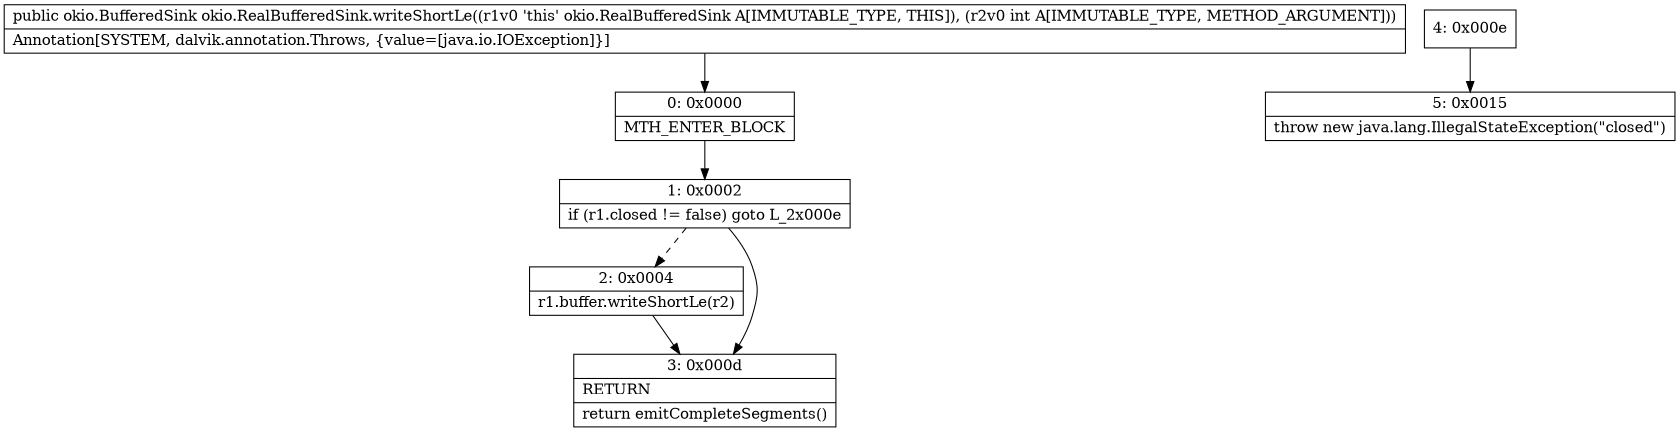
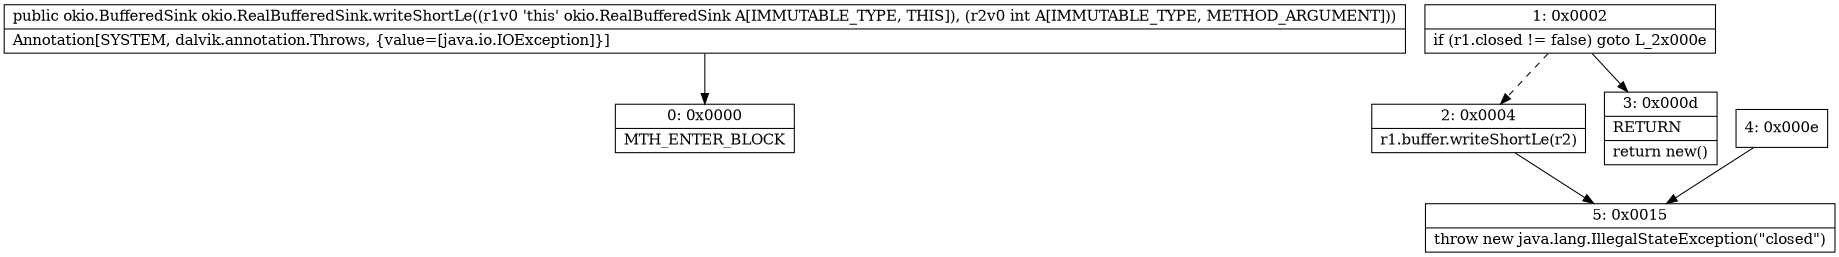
(705, 155) -> none
(663, 330) -> (1550, 175)
(705, 414) -> (1661, 152)
